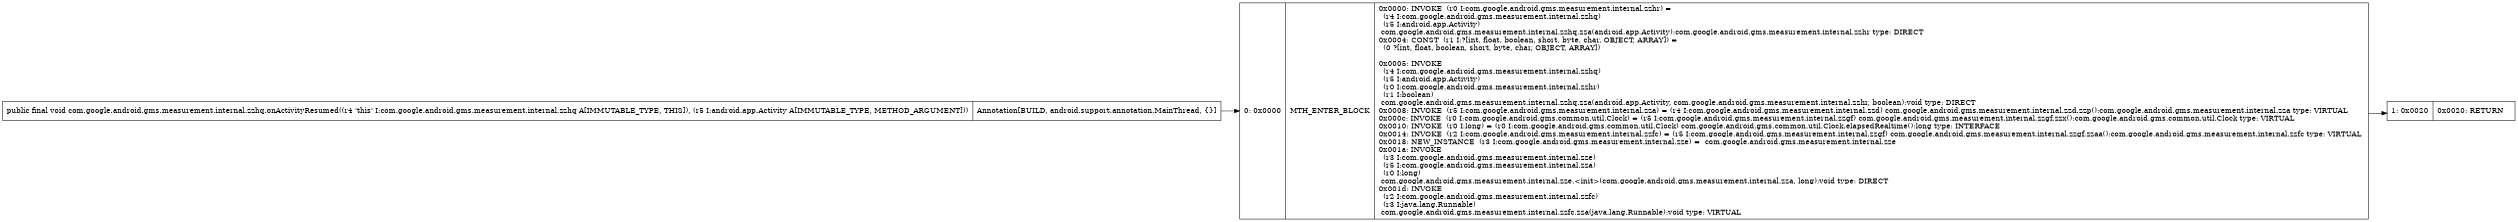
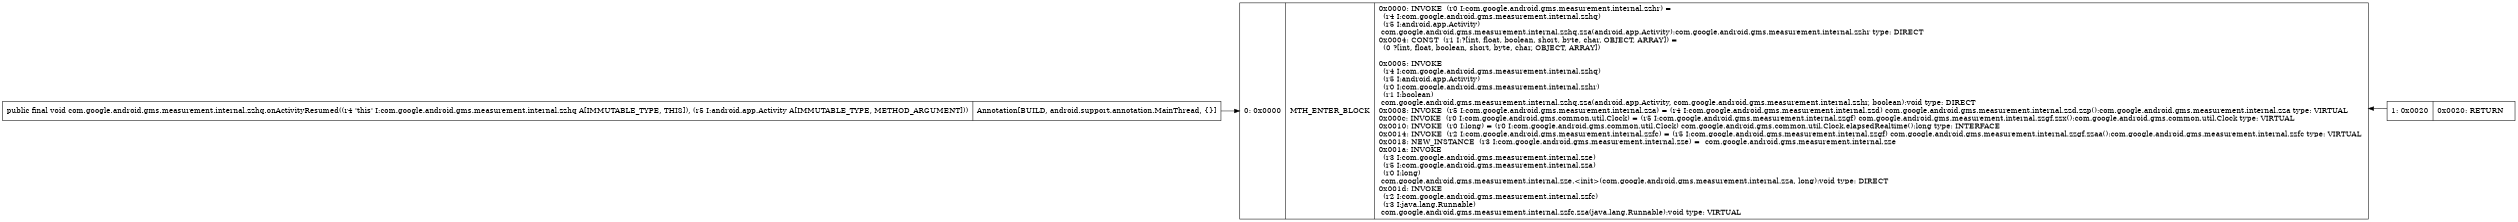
(2375, 113) -> (2380, 109)
